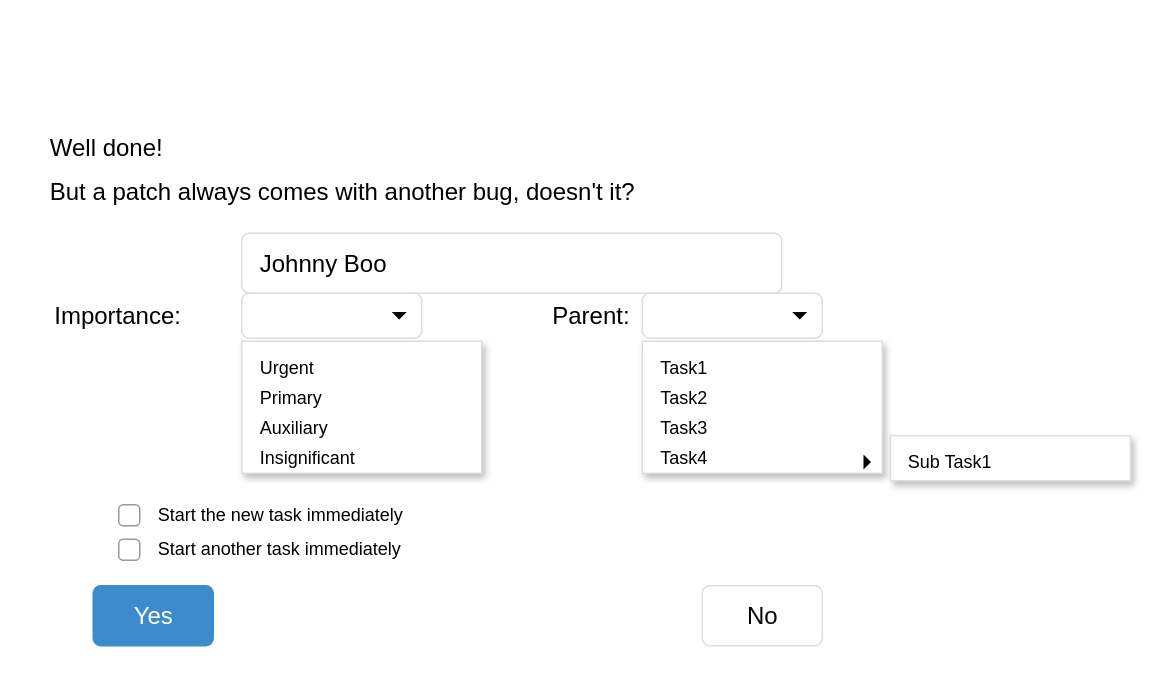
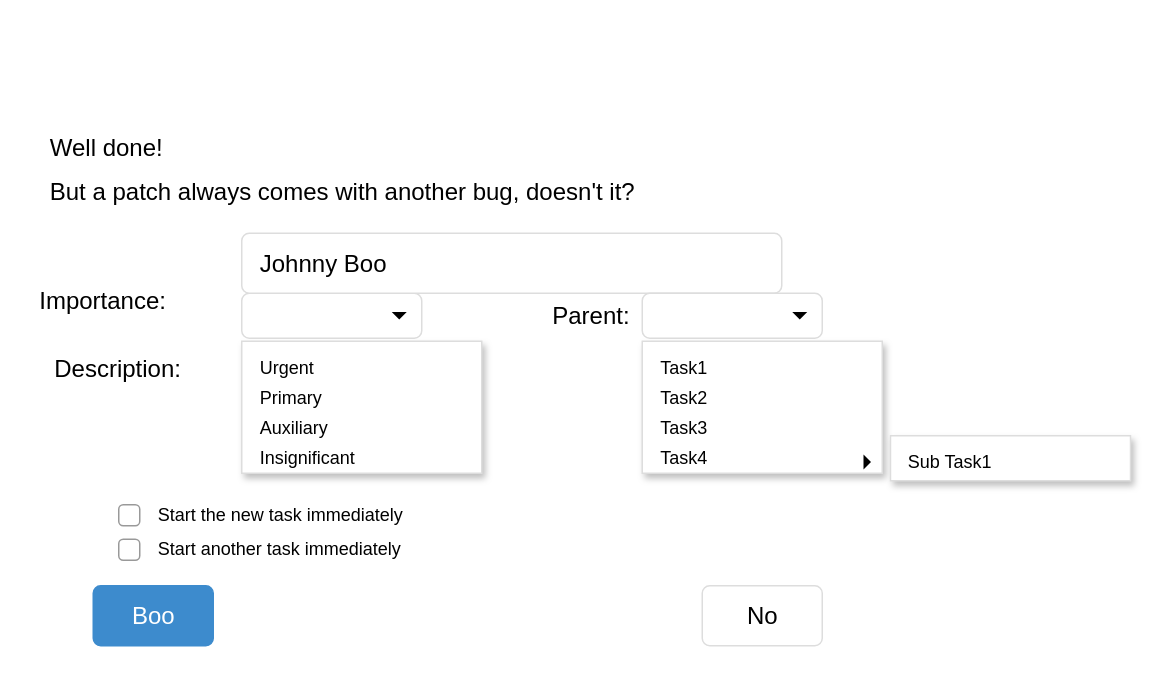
(109, 316) -> (94, 301)
none -> (109, 368)
(154, 616) -> (154, 616)
